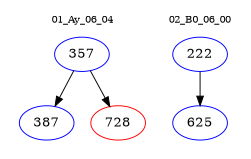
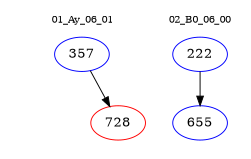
(82, 20) -> (82, 20)
(47, 123) -> none
(200, 123) -> (200, 123)
